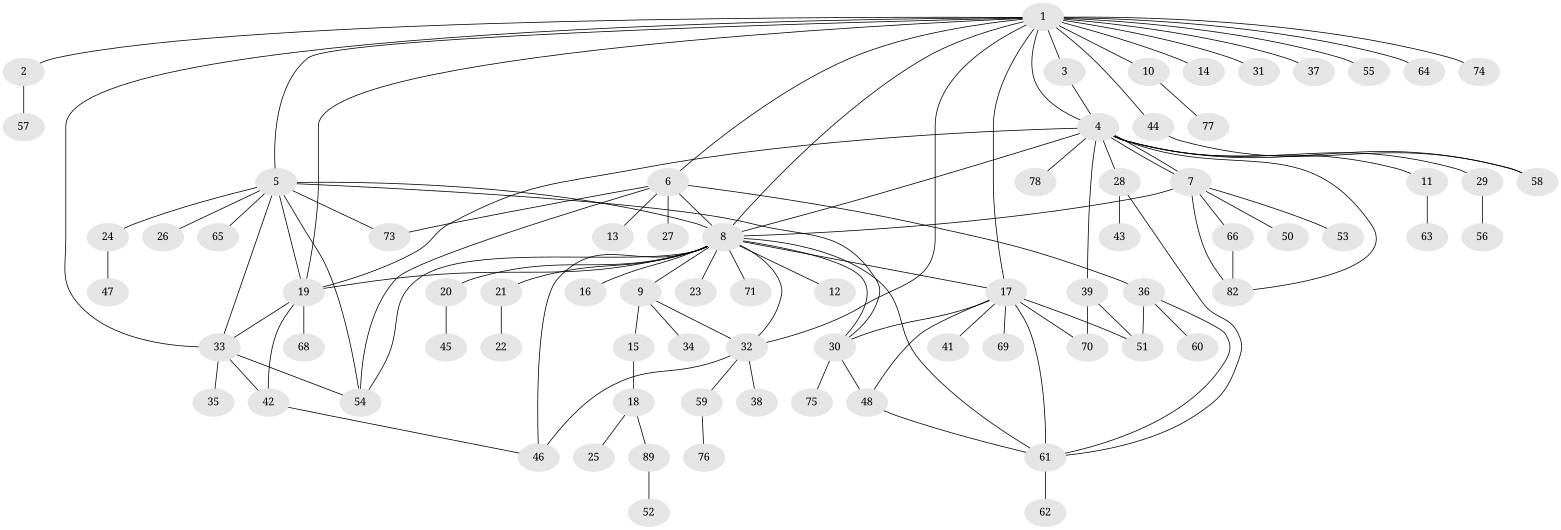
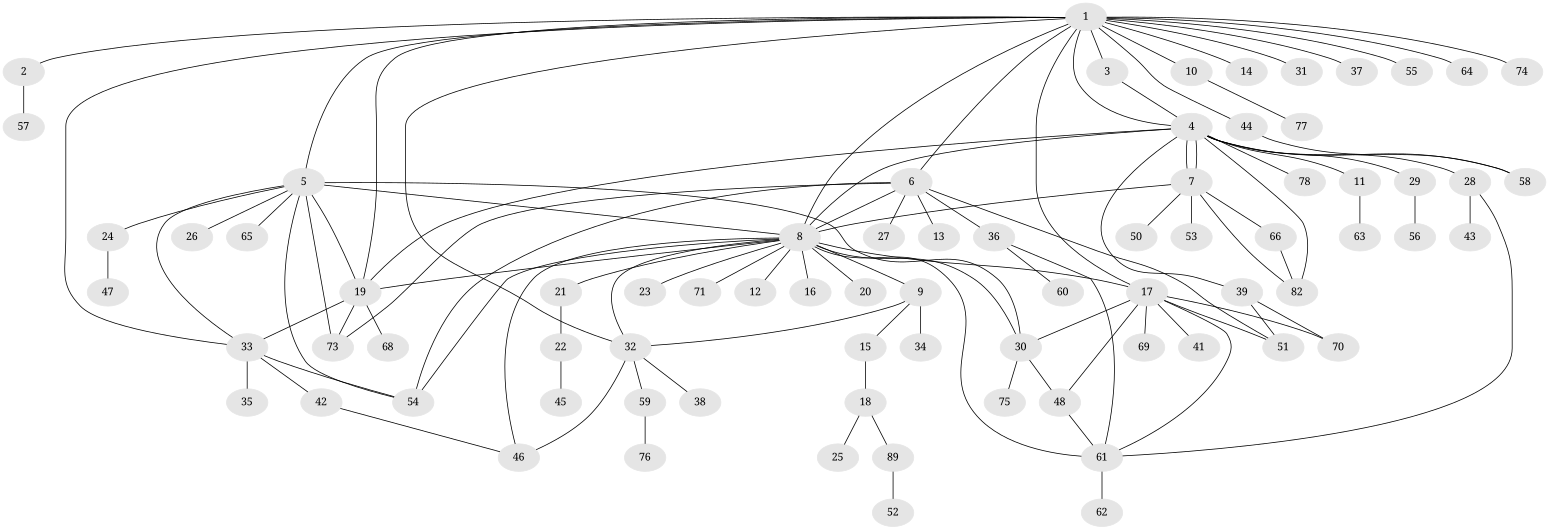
(446, 320) -> (561, 375)
(1143, 320) -> (1104, 253)
(273, 344) -> (347, 320)
